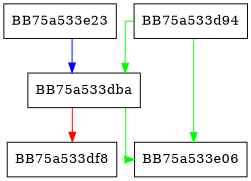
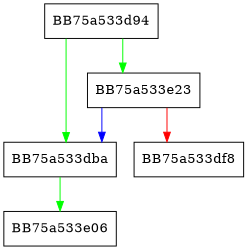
(194, 86) -> (123, 51)
(72, 120) -> (167, 120)
